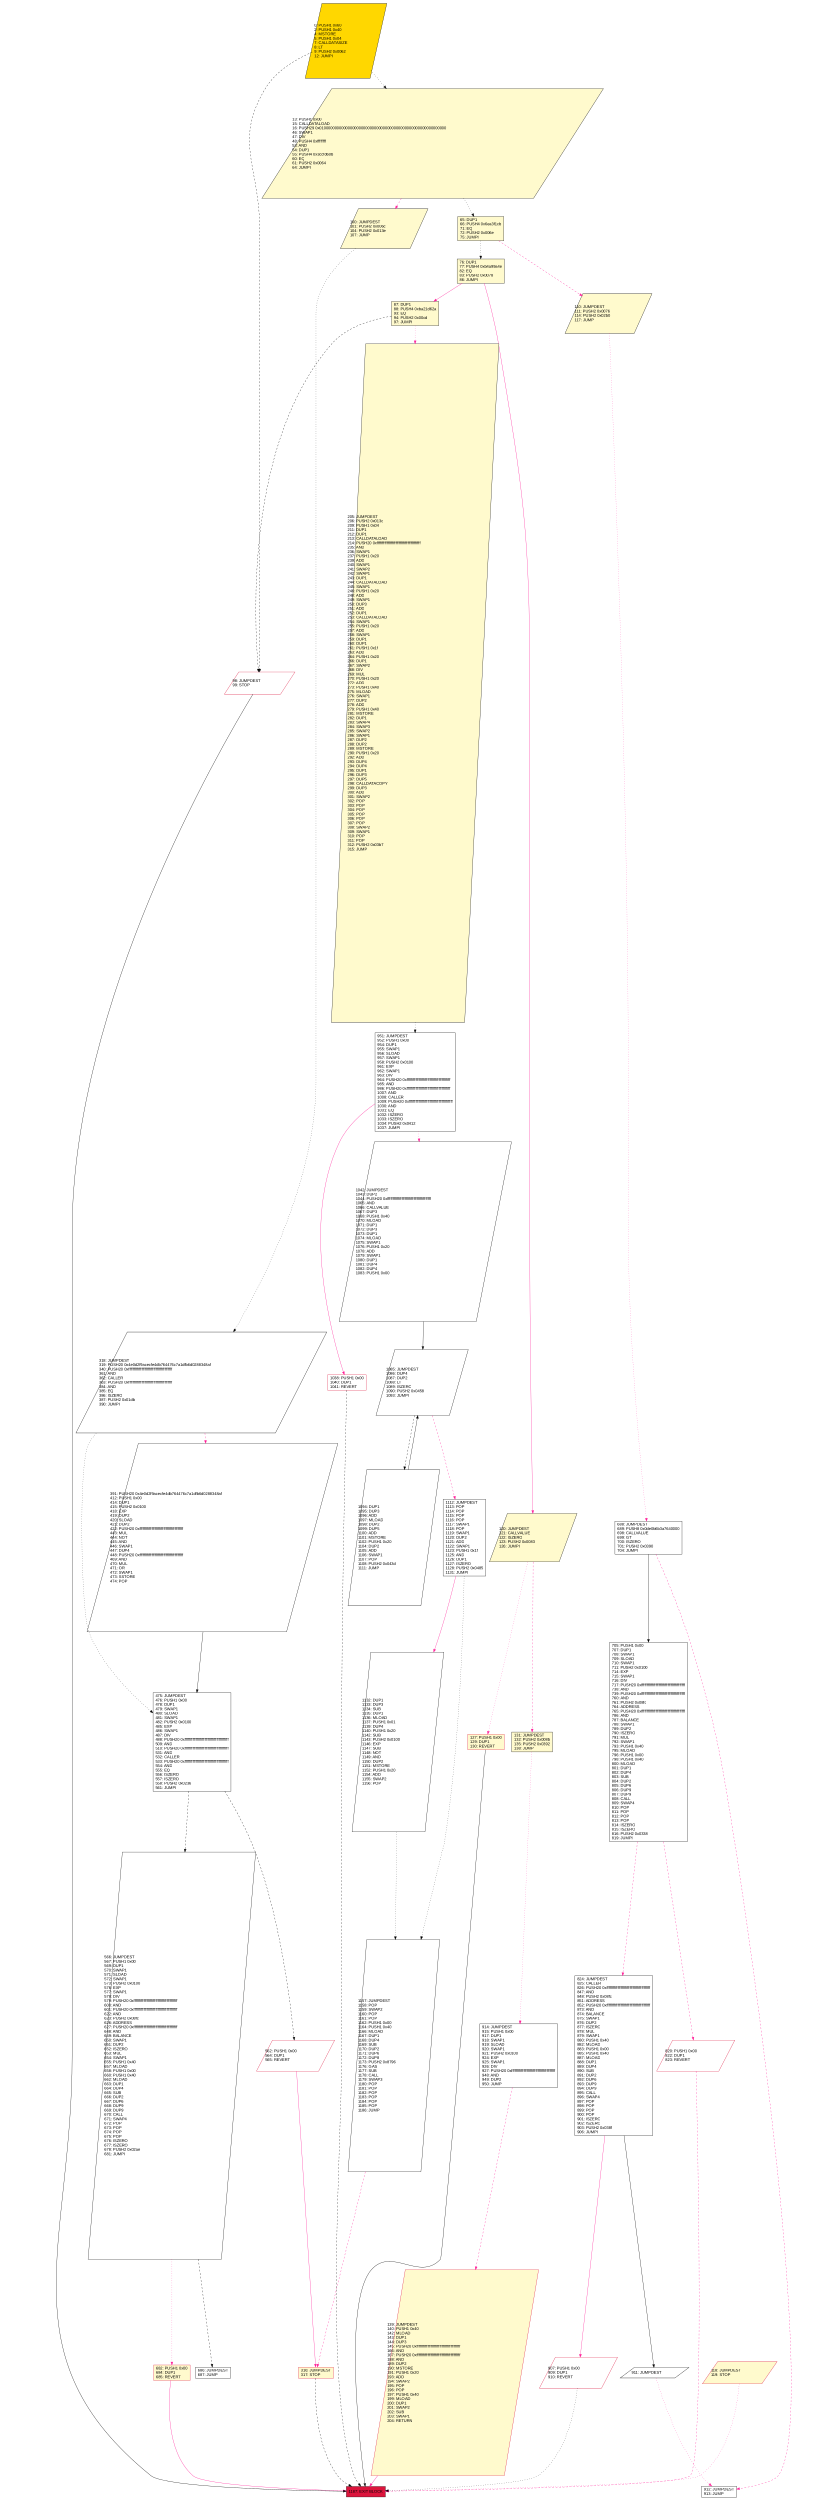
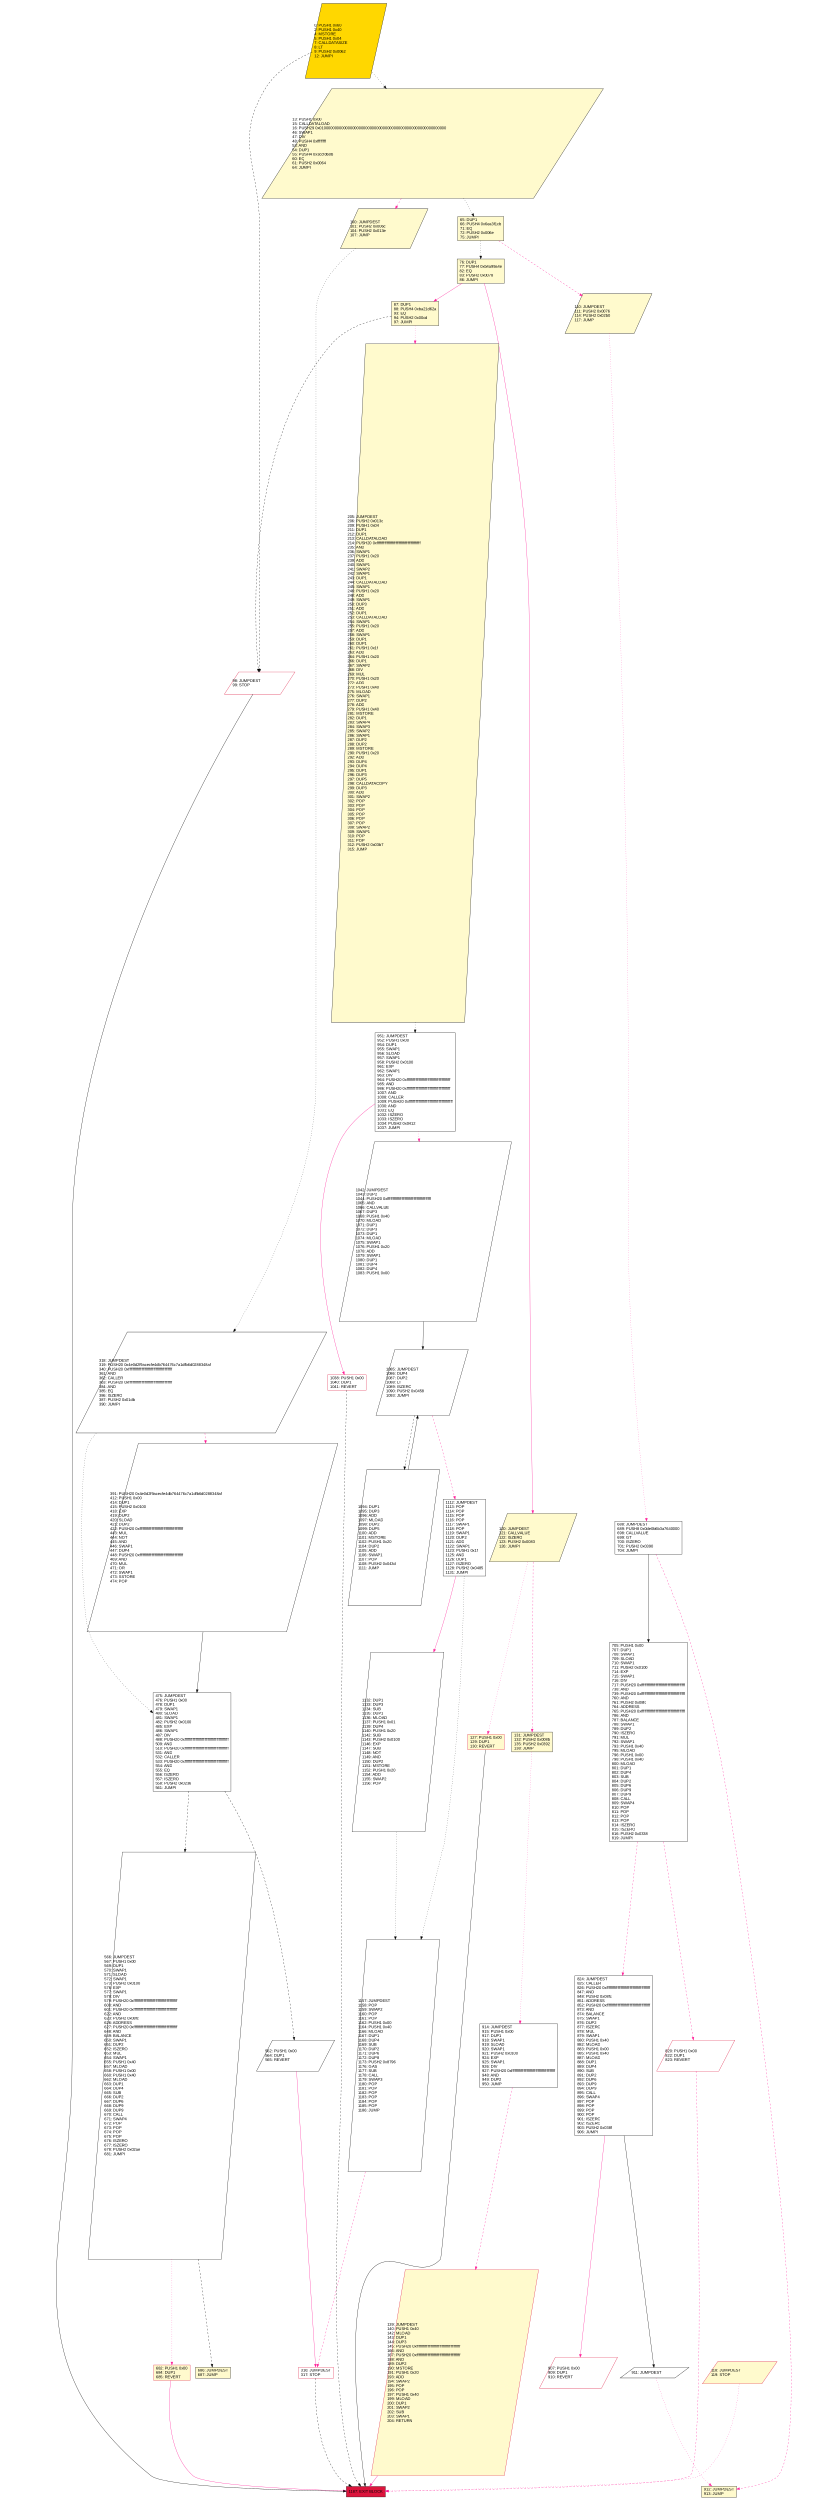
(296, 2056) -> (296, 2056)
(213, 2373) -> (213, 2373)
(316, 2373) -> (316, 2373)
(513, 2482) -> none
(719, 2492) -> (719, 2492)
